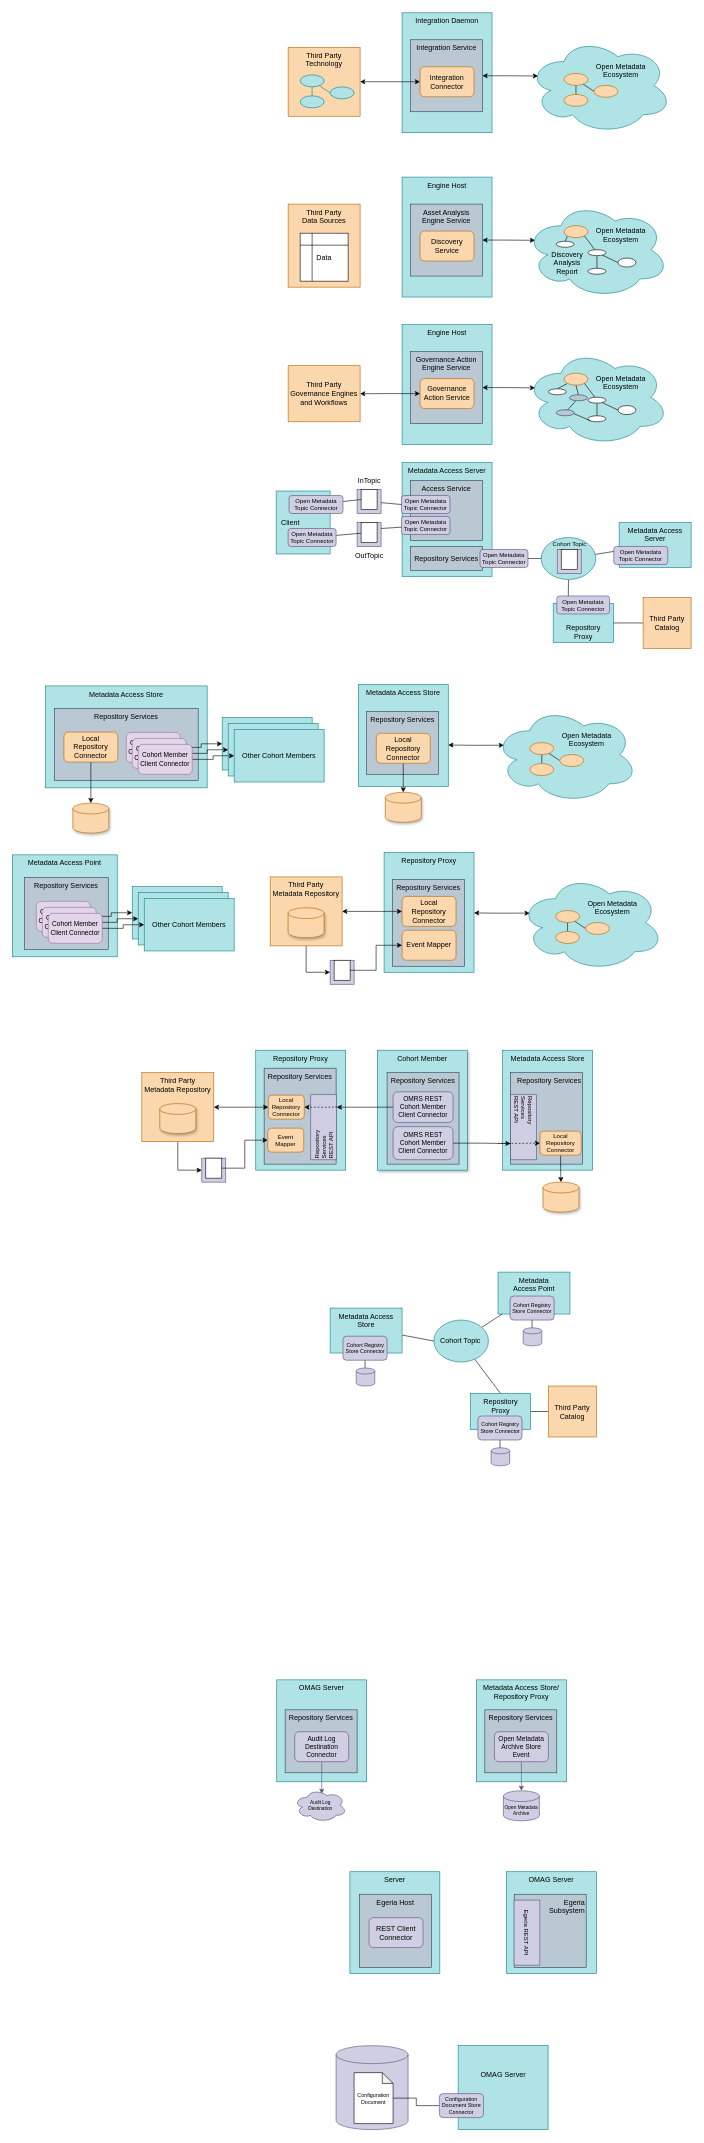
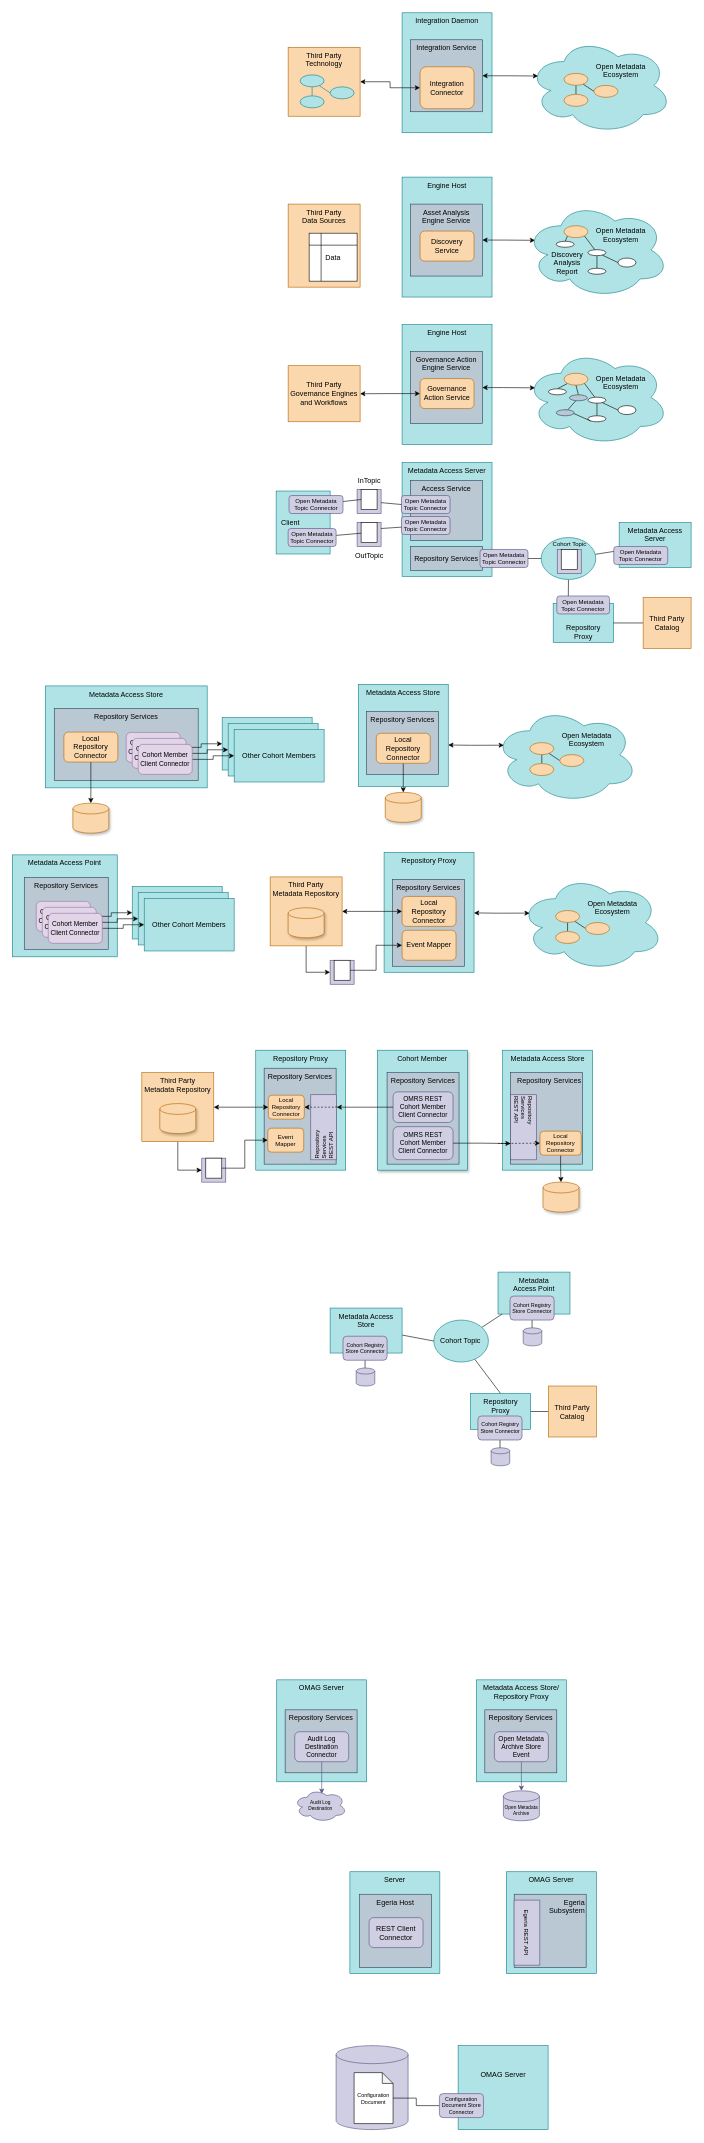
(447, 81) -> (447, 87)
(324, 257) -> (333, 257)
